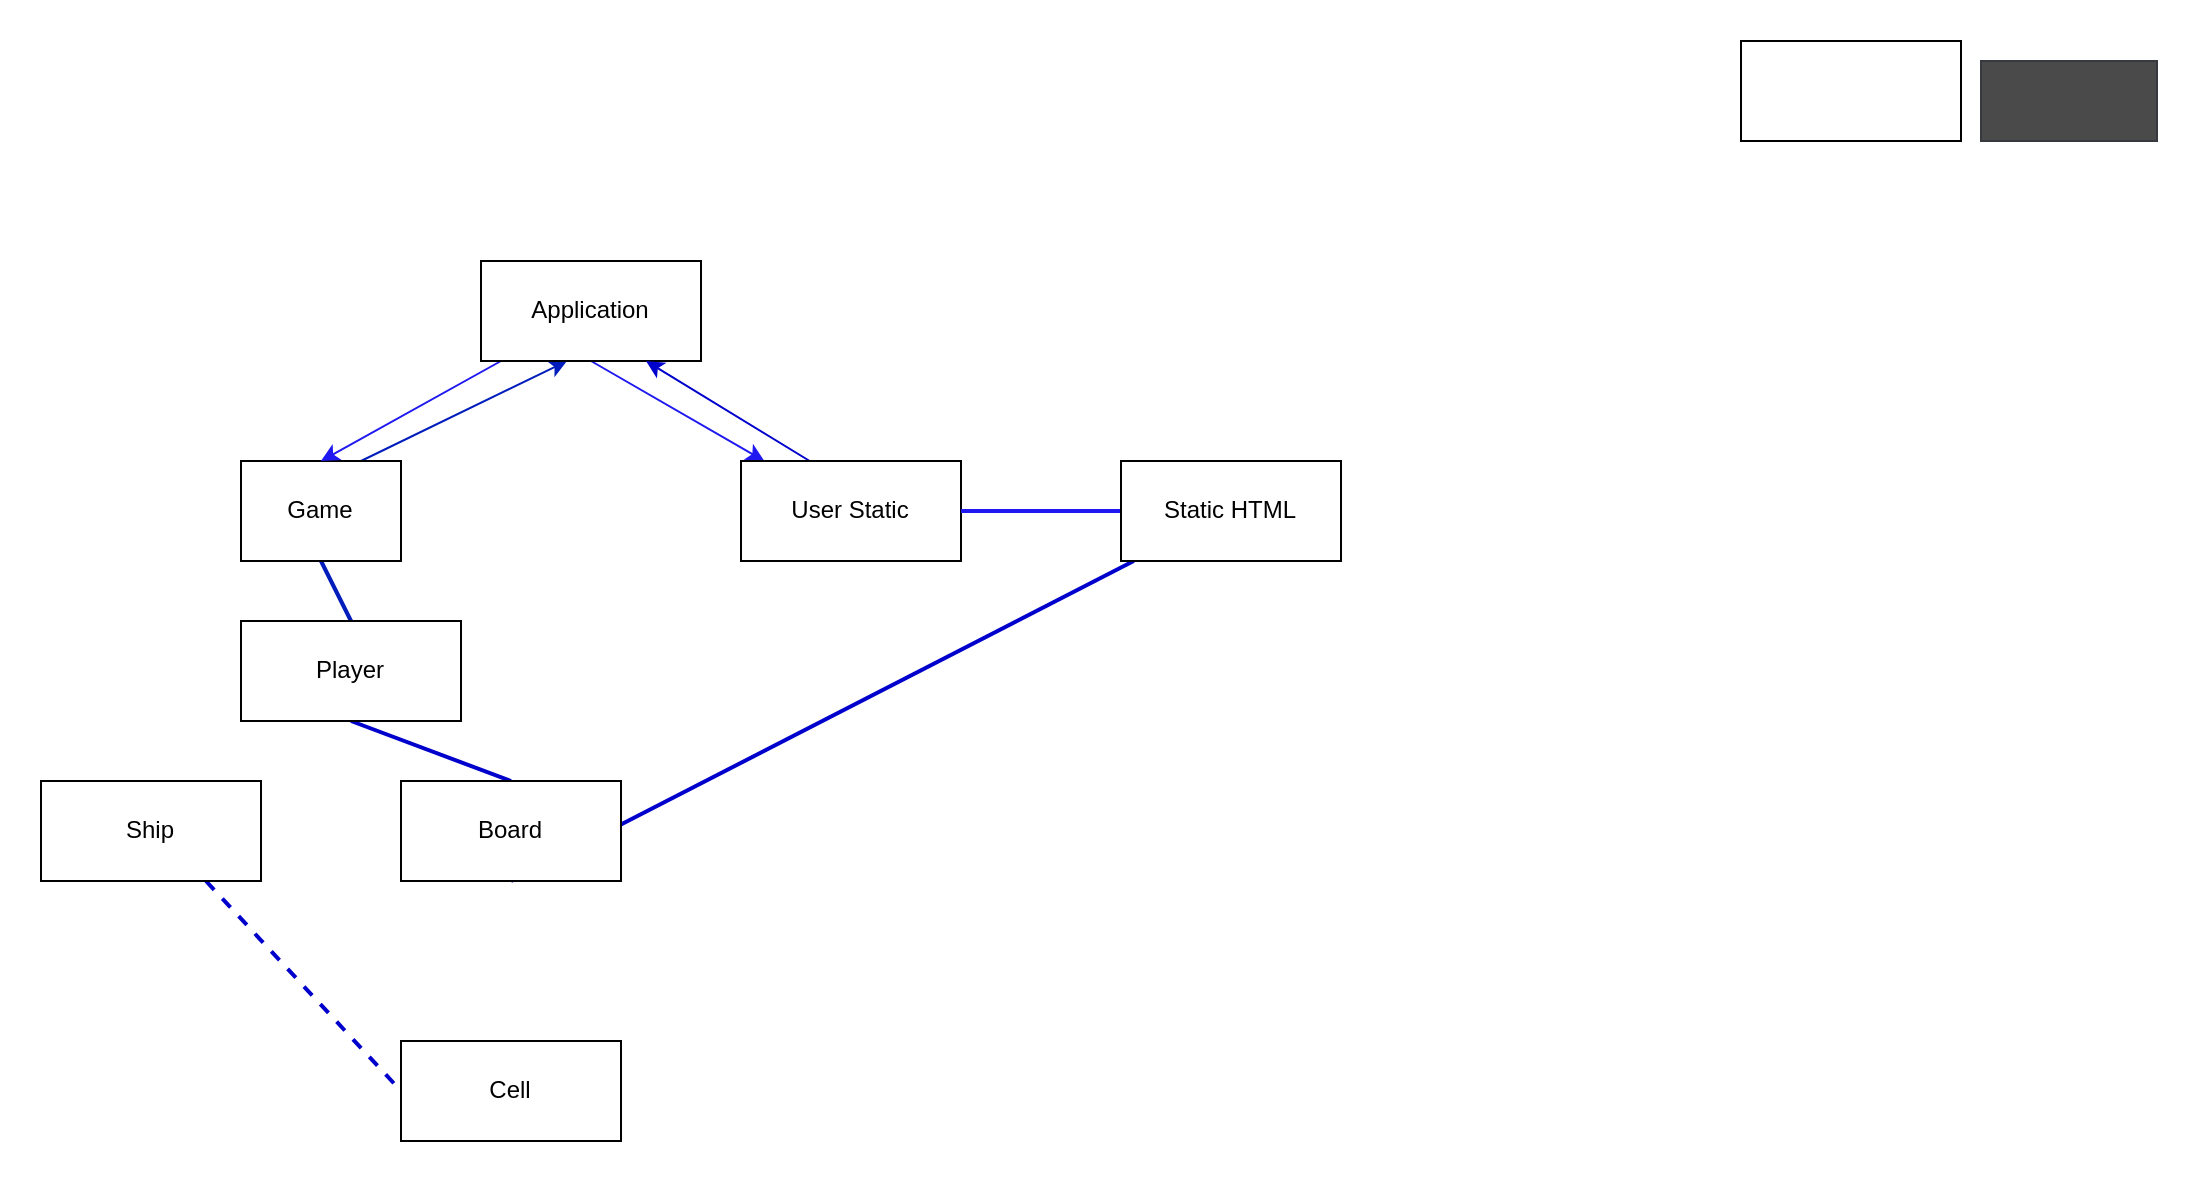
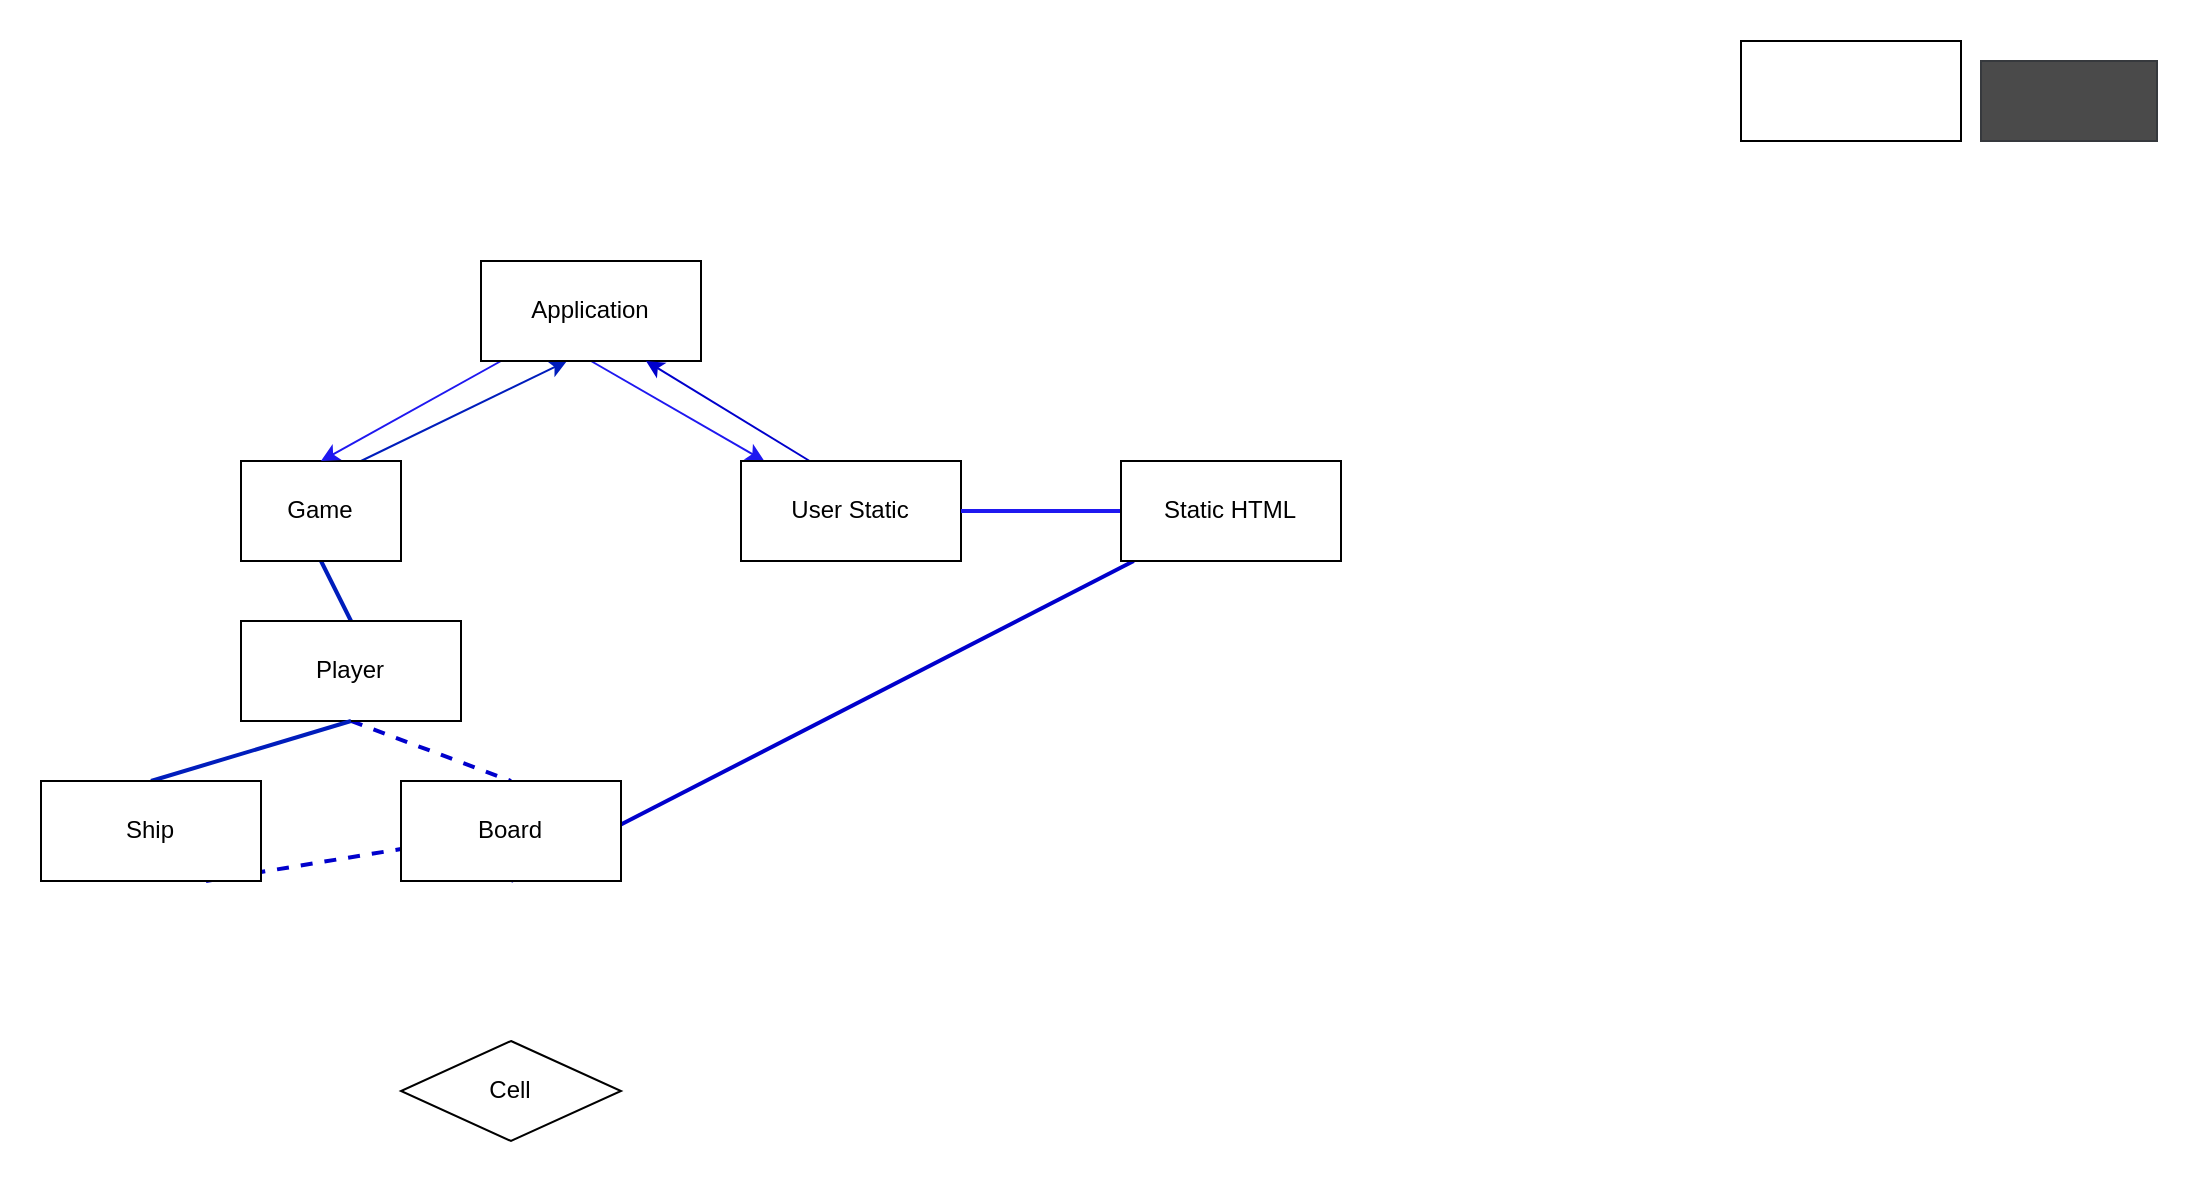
(375, 730) -> (375, 730)
none -> (250, 751)
(384, 1073) -> (353, 857)
(511, 1091) -> (511, 1091)
